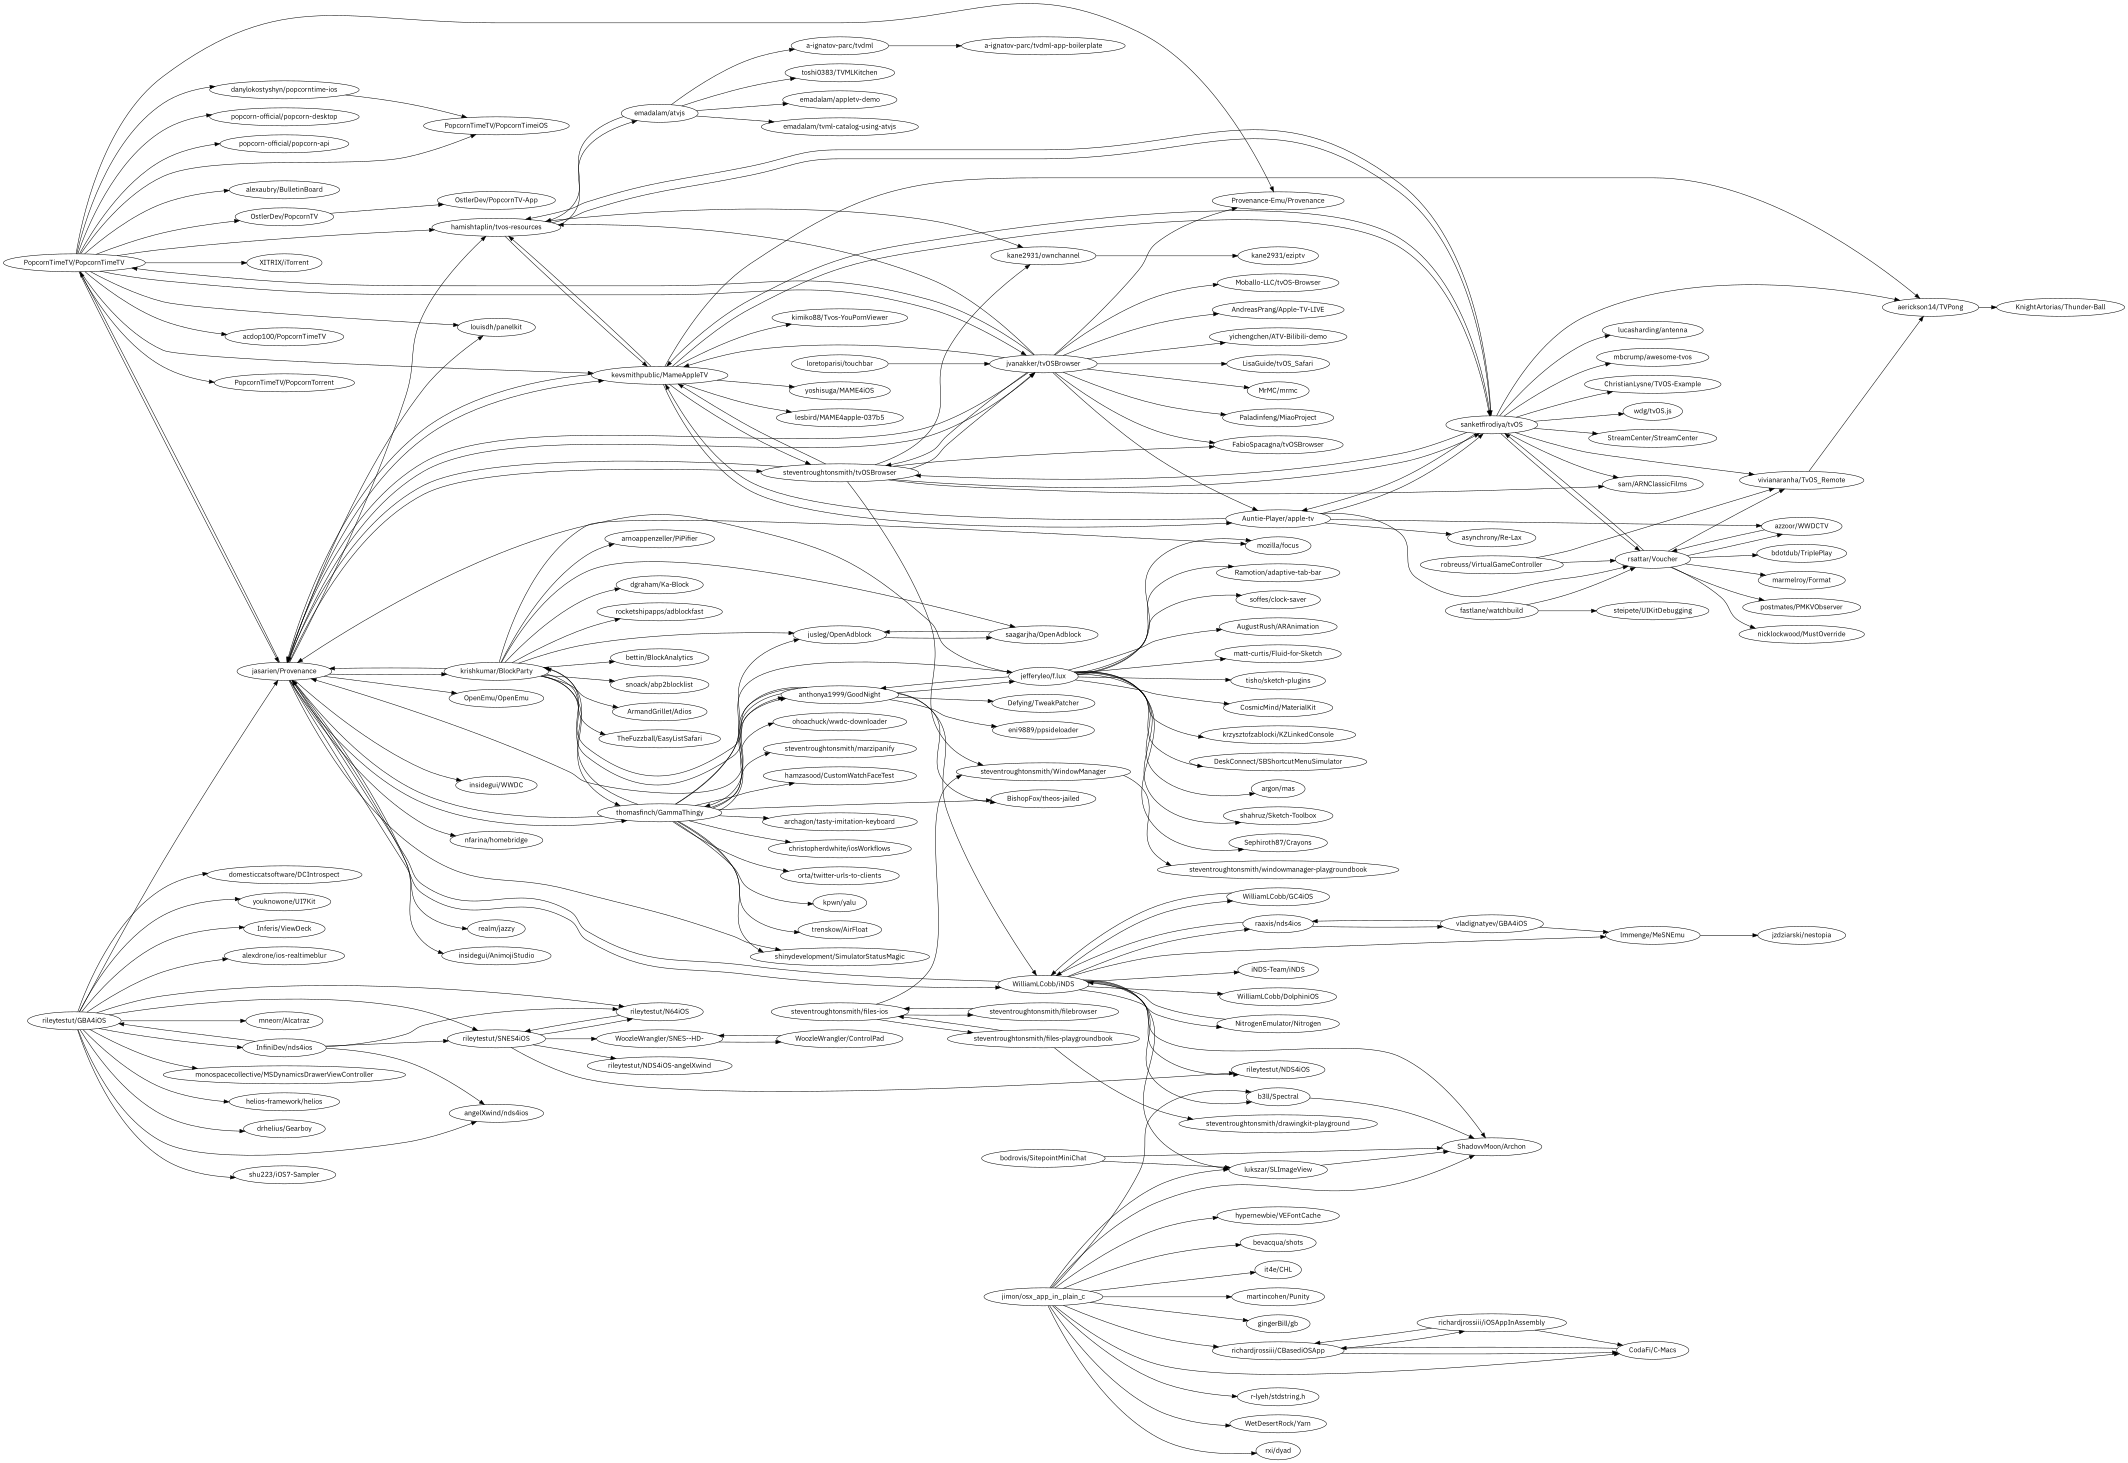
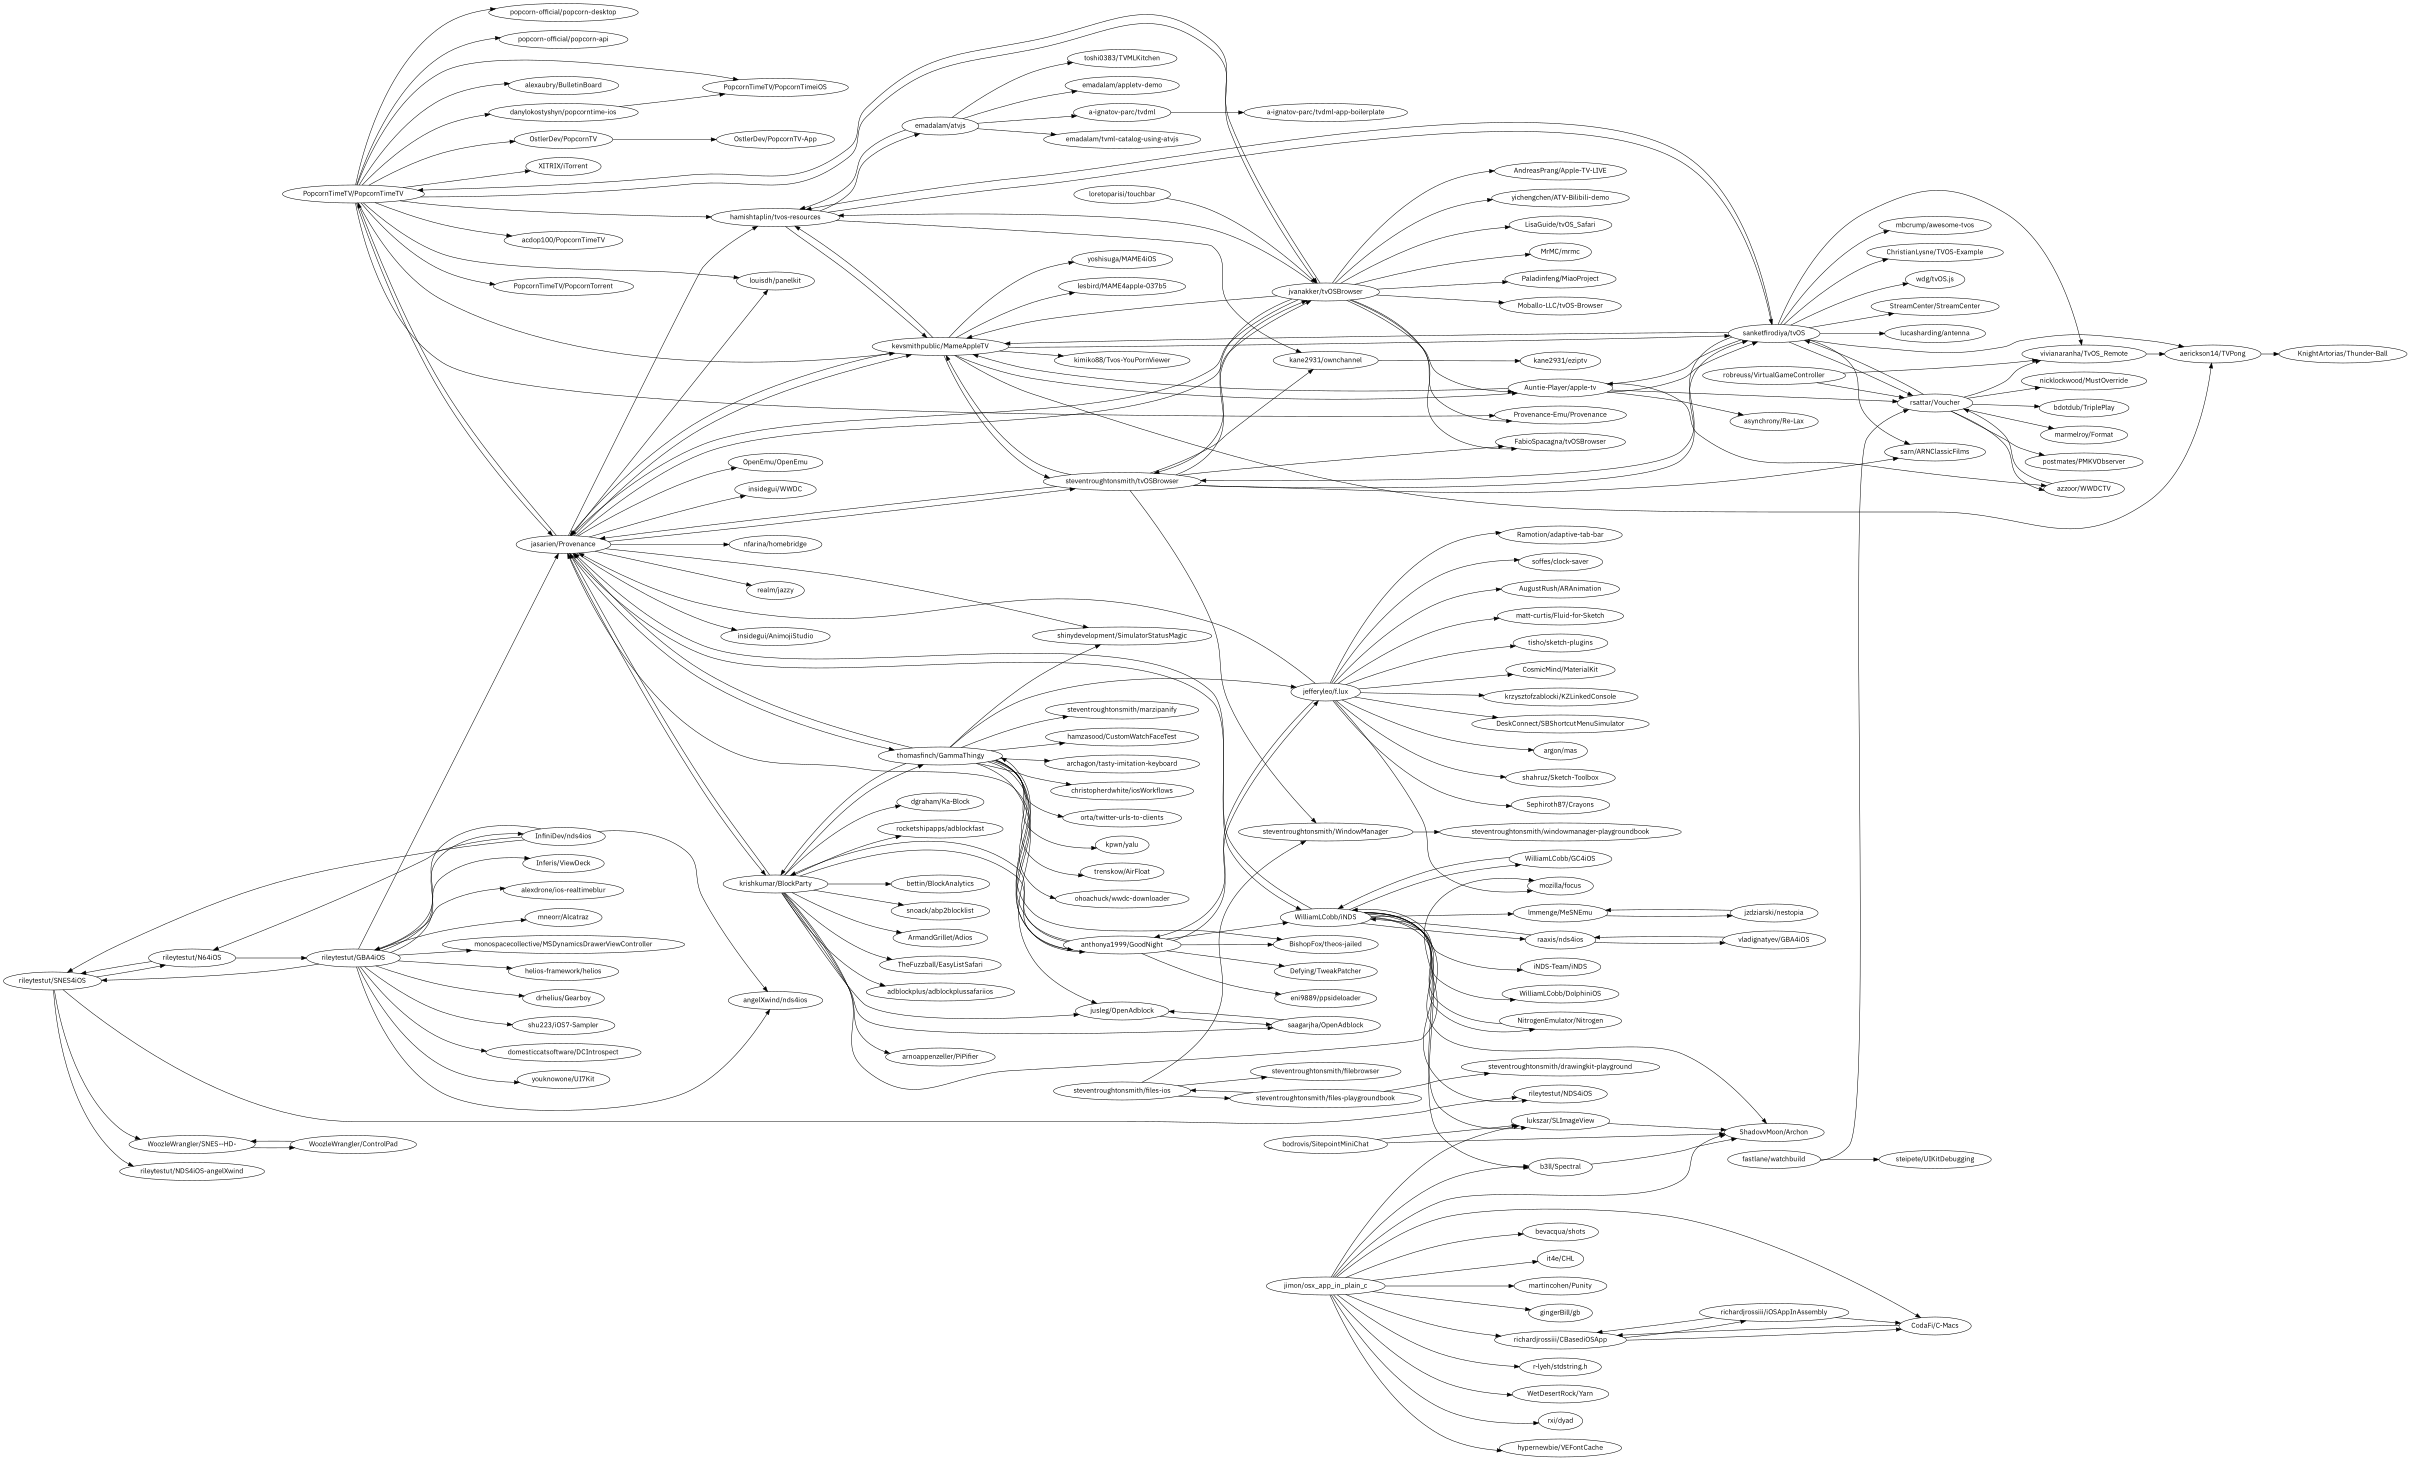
(1571, 929) -> (1672, 910)
(357, 986) -> (269, 958)
none -> (940, 992)
(941, 1008) -> none
